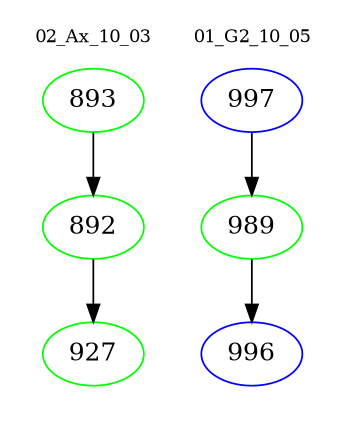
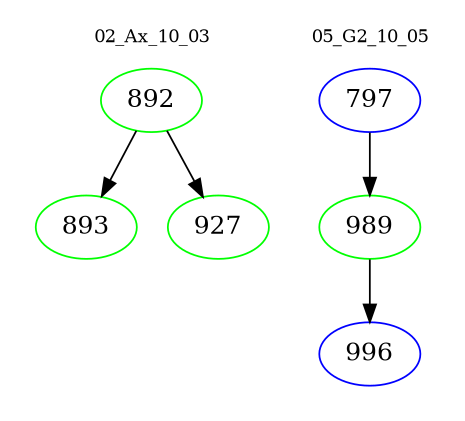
(253, 38) -> (371, 38)
(252, 100) -> (370, 100)
(93, 155) -> (123, 156)
